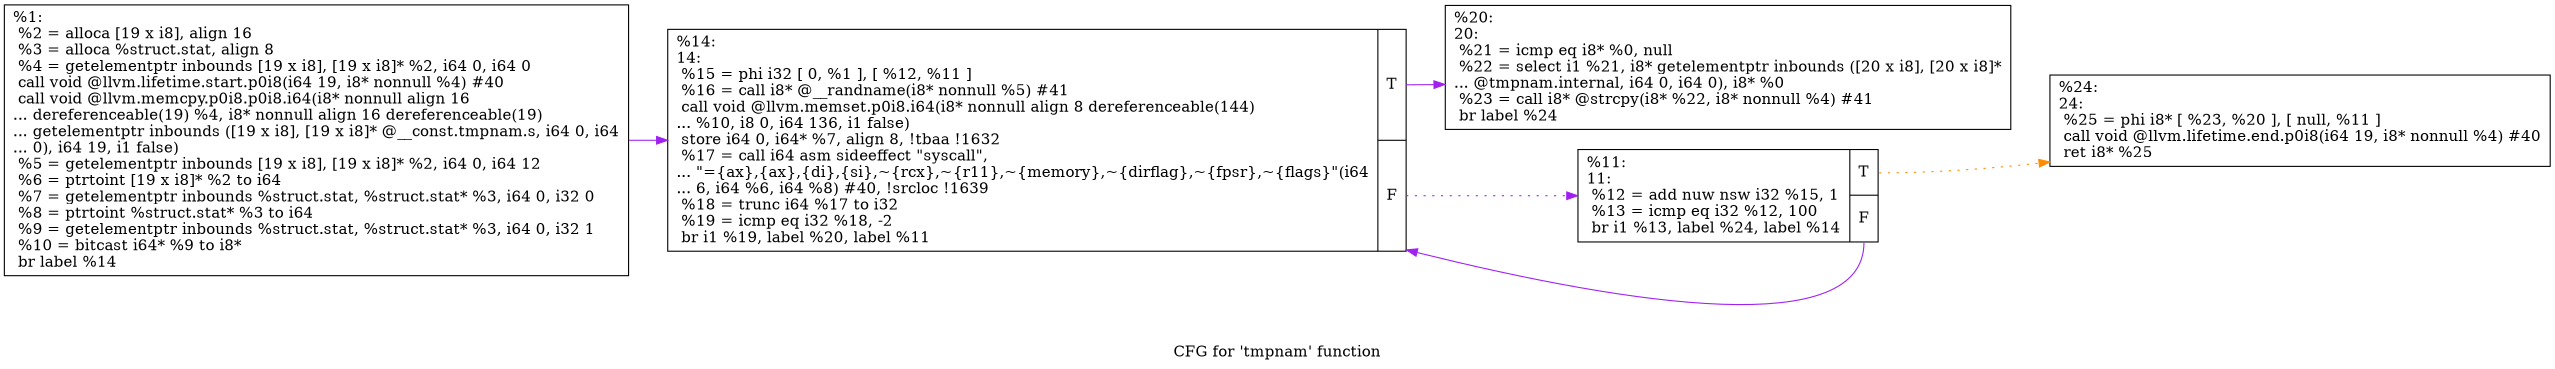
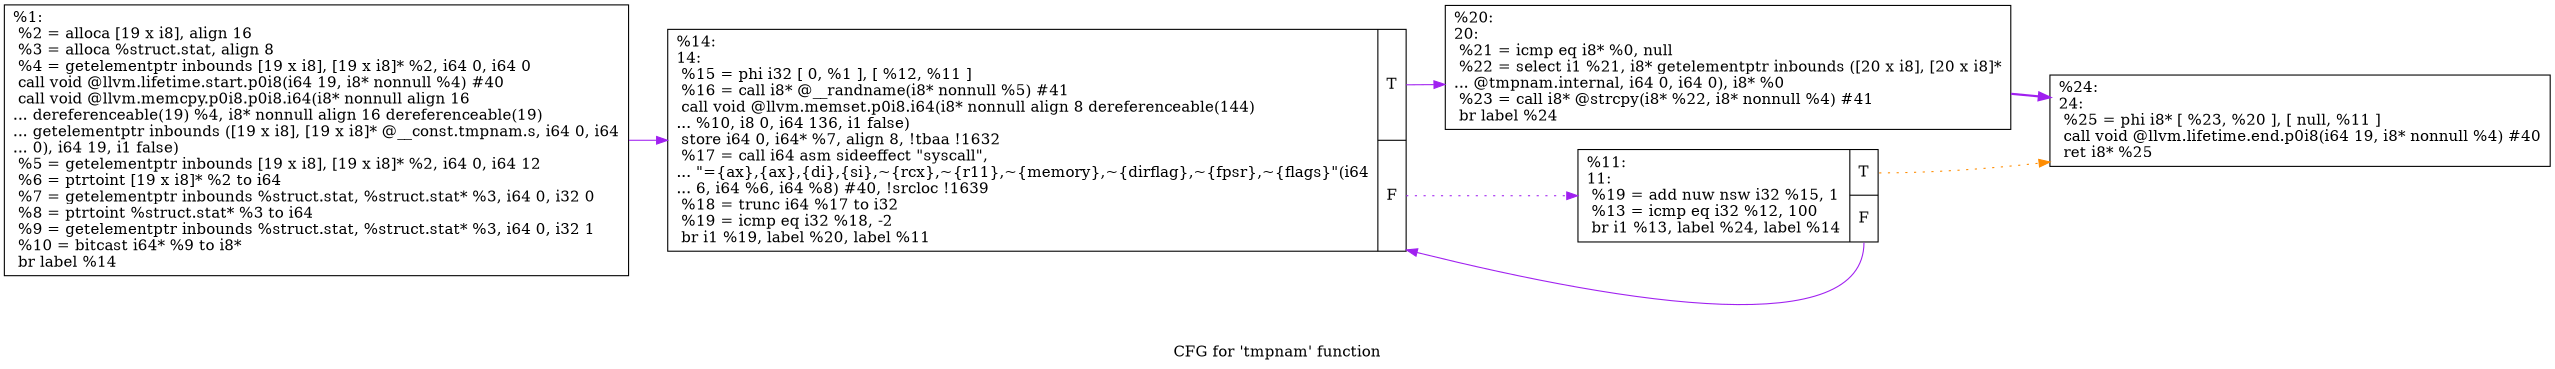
none -> (2025, 95)
(1713, 195) -> (1713, 195)
